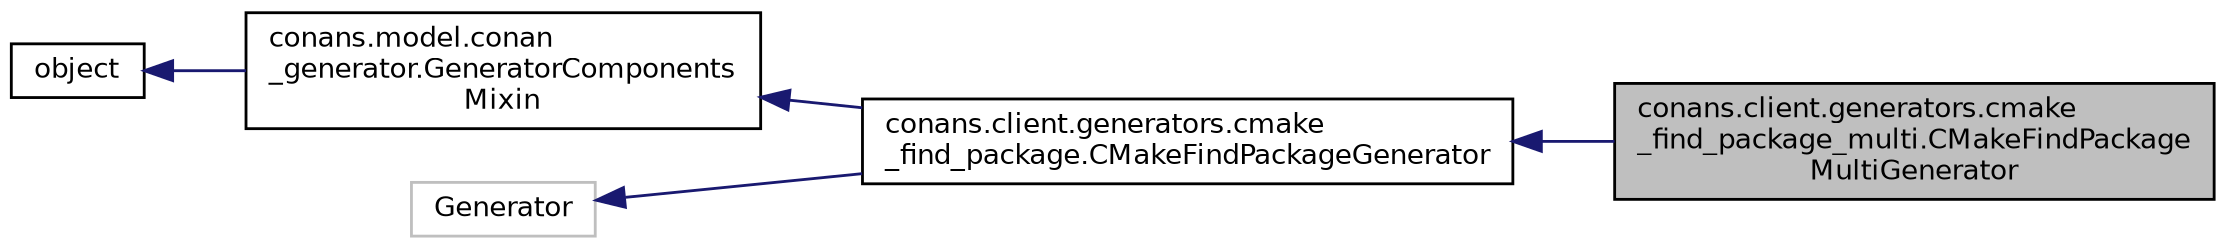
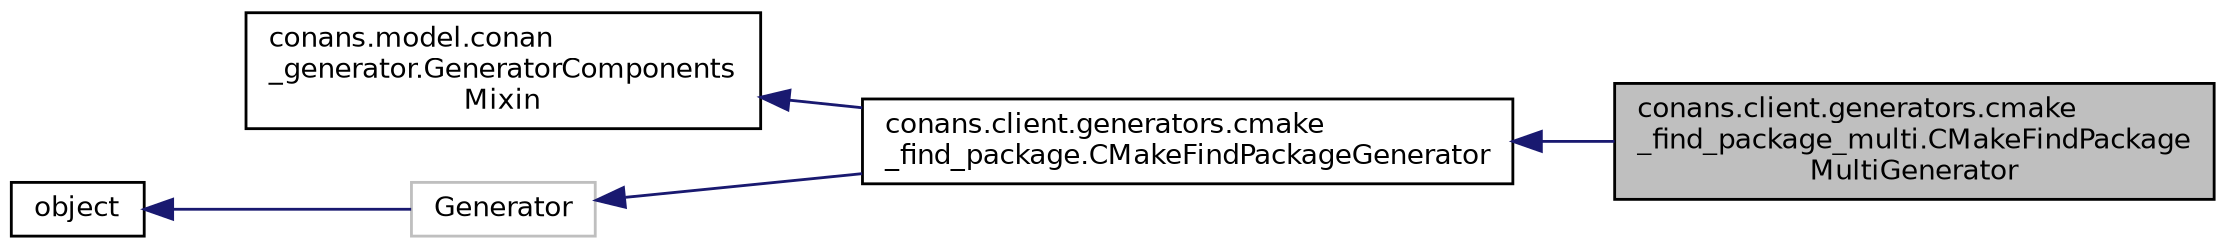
(209, 71) -> (292, 209)
